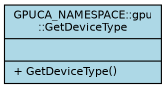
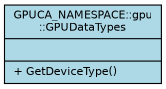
(83, 27) -> (83, 27)
